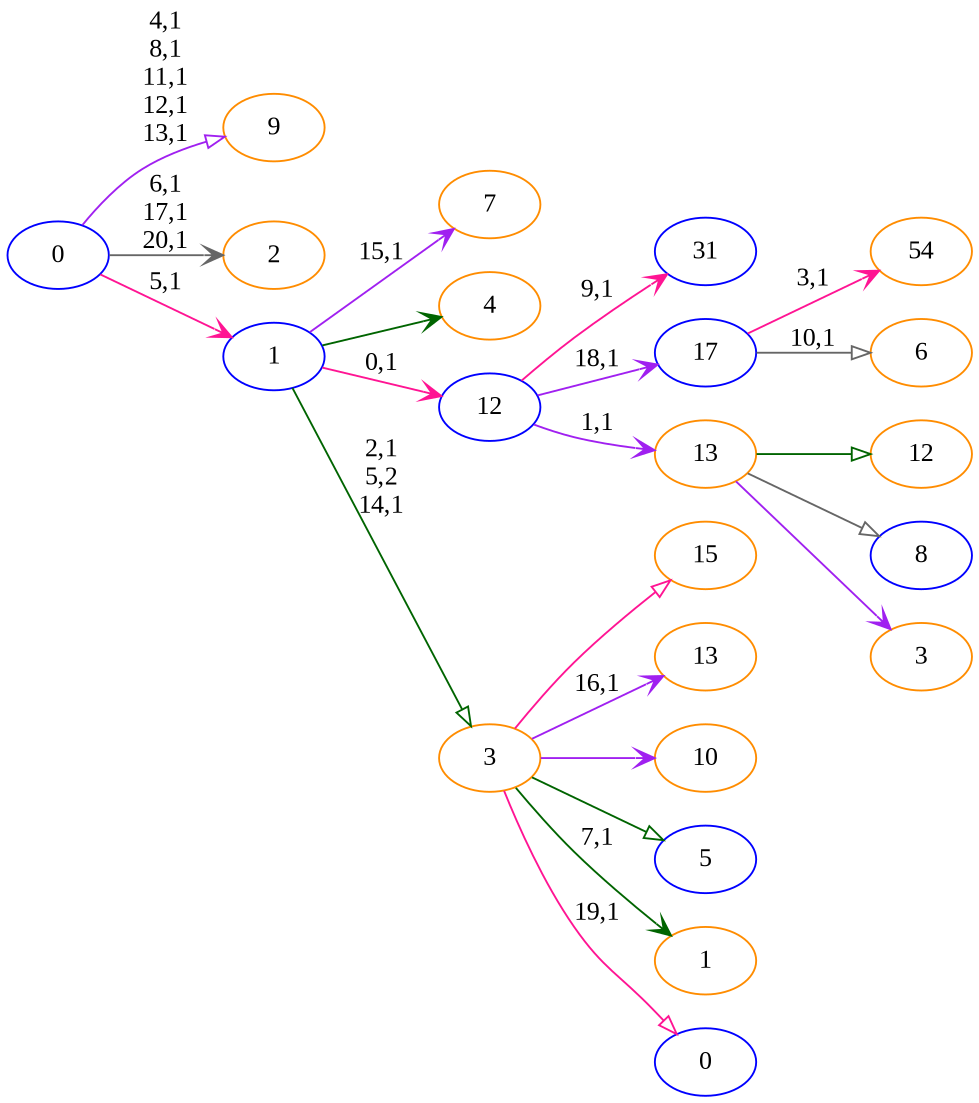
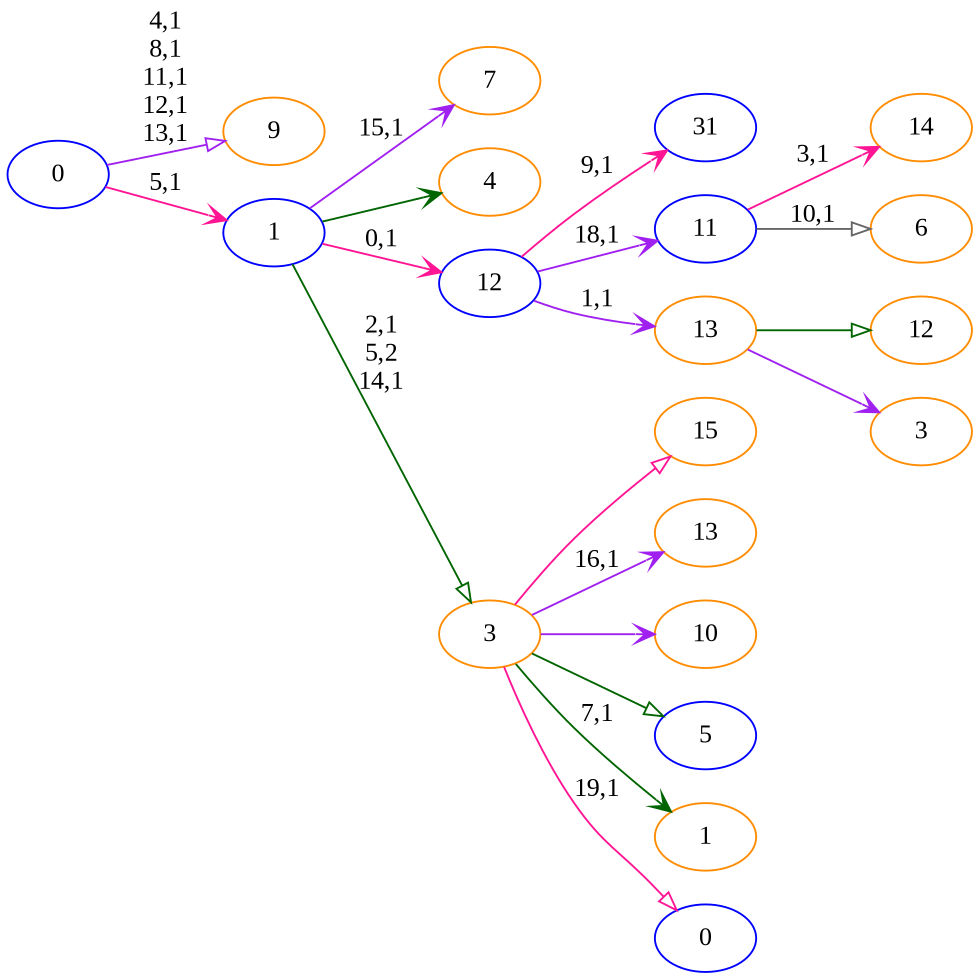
(921, 251) -> (921, 128)
(274, 255) -> none
(706, 353) -> (706, 229)
(921, 555) -> none
